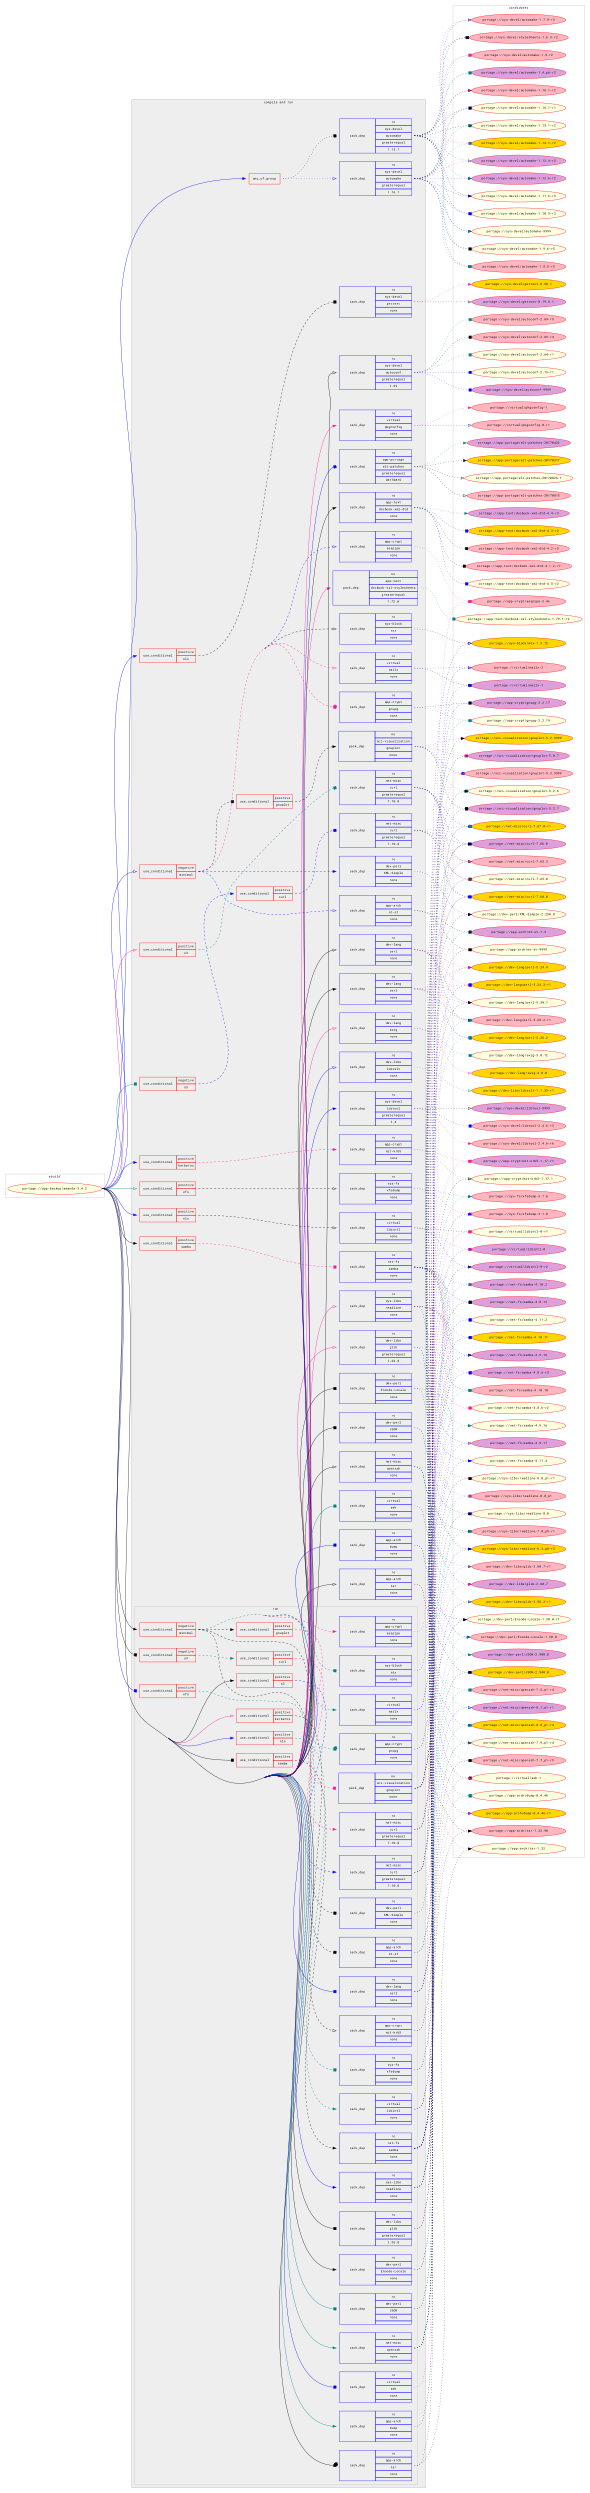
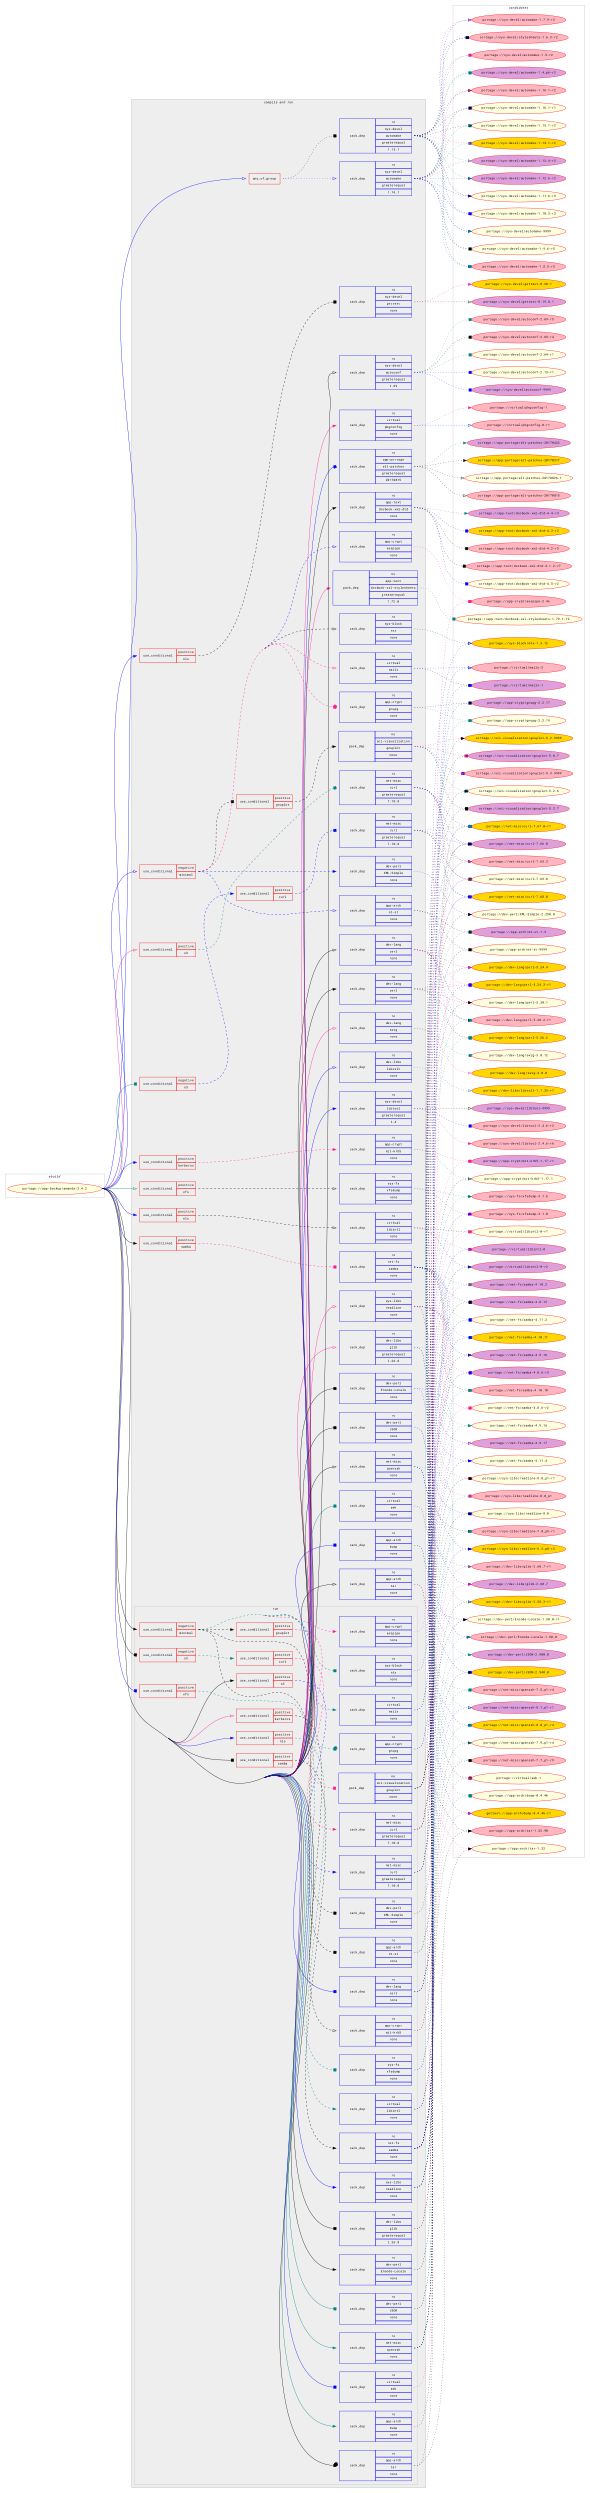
(130, 730) -> (130, 730)
(519, 1813) -> (519, 1813)
